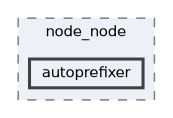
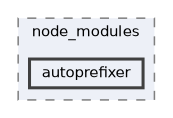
(86, 33) -> (86, 33)
